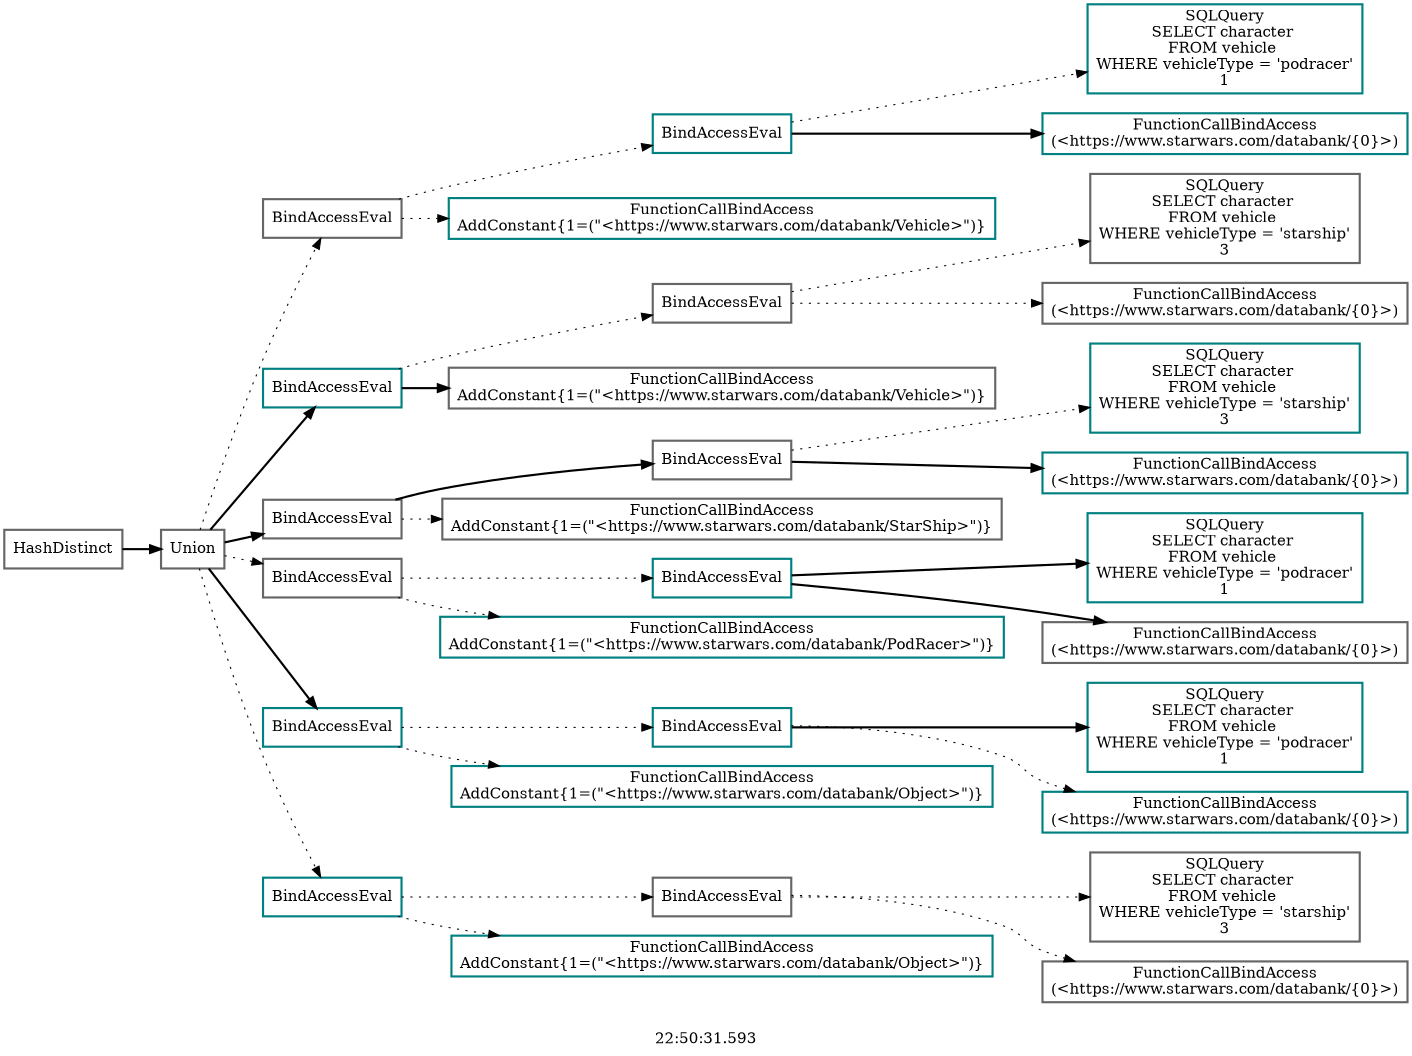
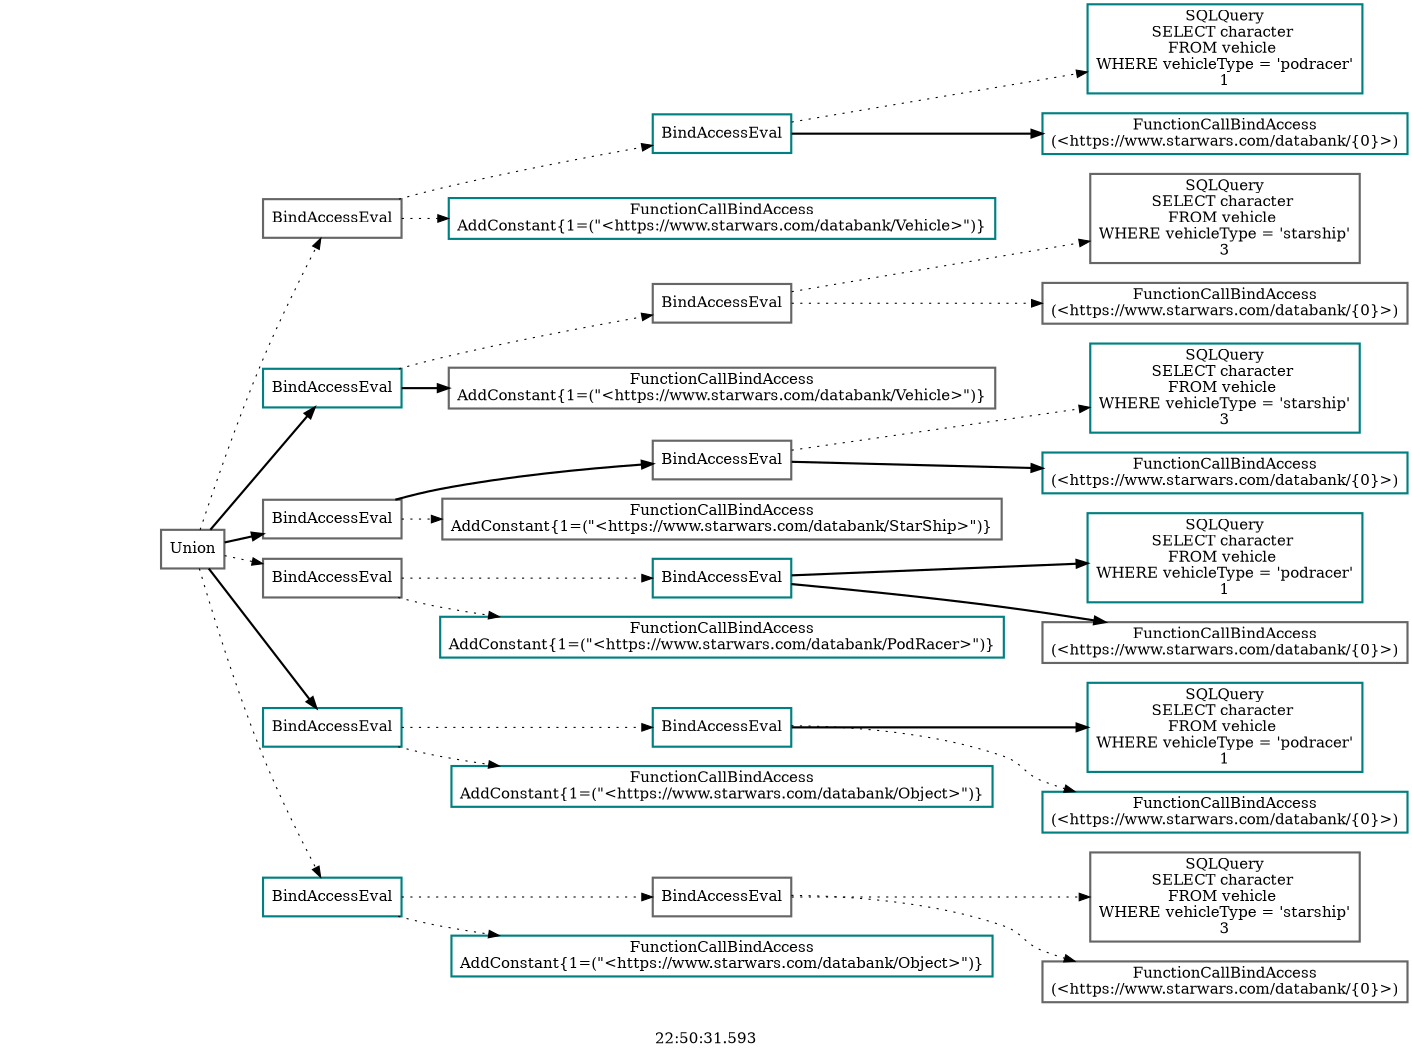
(63, 549) -> none
